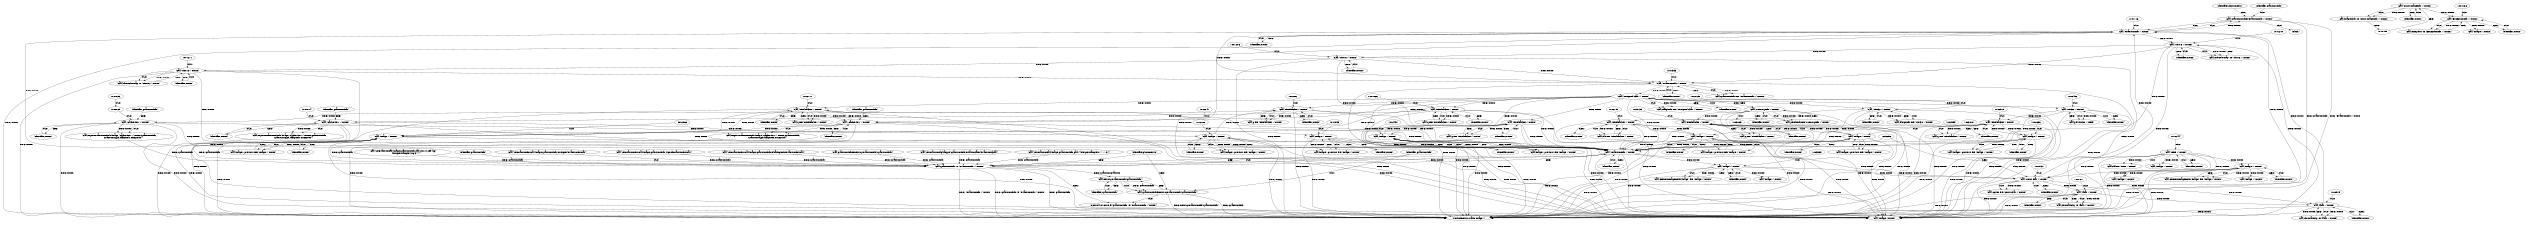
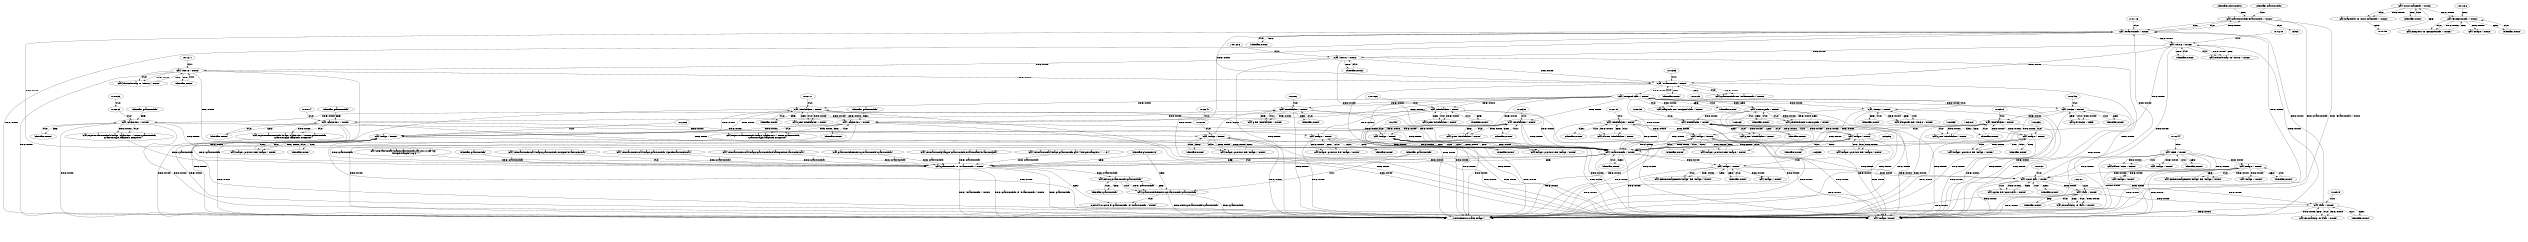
(2465, 12) -> (2465, 12)
none -> (1521, 109)
(1739, 114) -> (1747, 116)
(682, 122) -> (682, 122)
(1335, 122) -> none
(1954, 159) -> (2022, 187)
(1107, 173) -> (1107, 173)
(2113, 186) -> (2113, 186)
